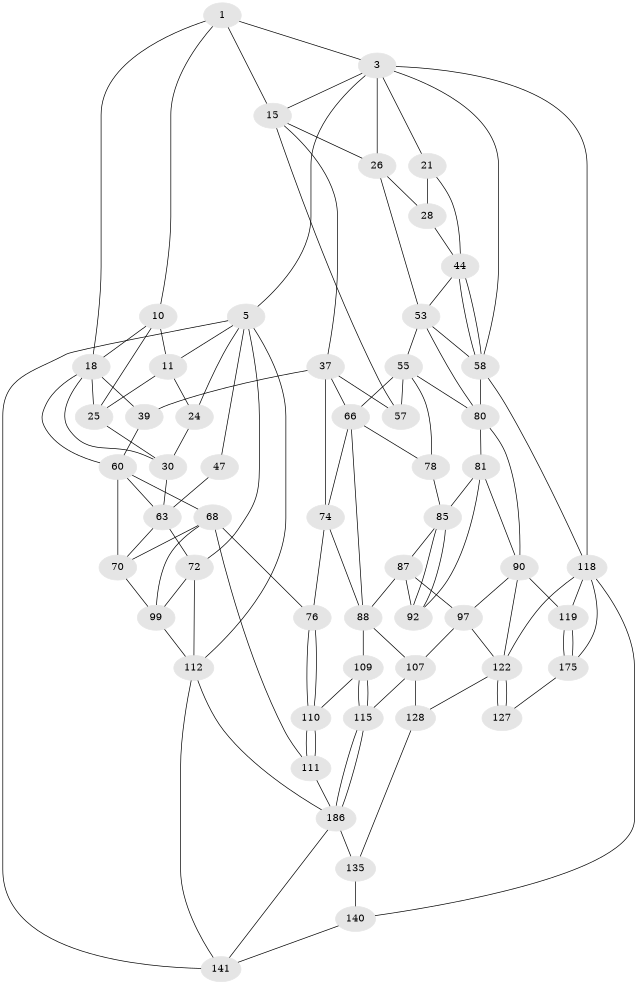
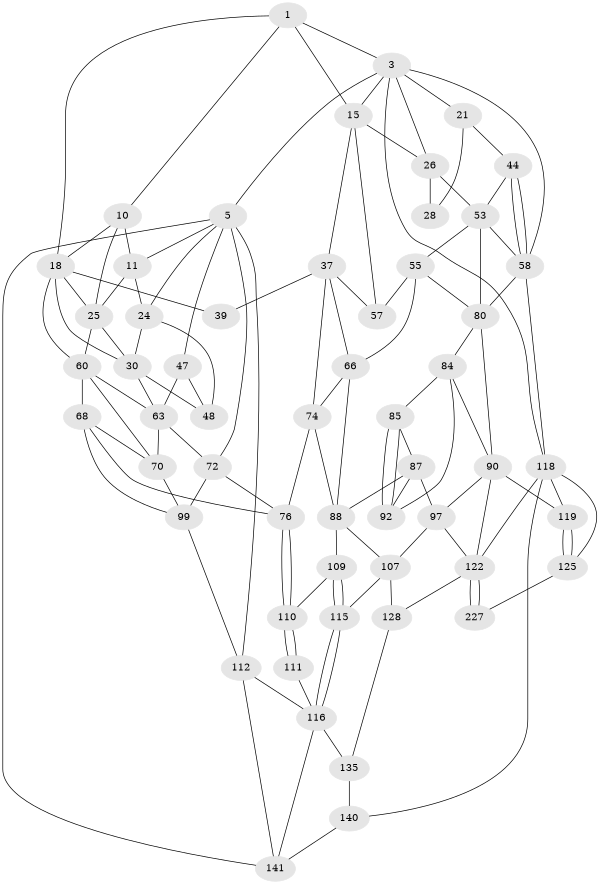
(444, 241) -> none
none -> (209, 417)
(133, 438) -> (89, 339)
(431, 467) -> none
(481, 467) -> (448, 367)
(194, 618) -> (249, 492)
(249, 647) -> none
(568, 668) -> (568, 568)
(502, 718) -> (475, 618)
(336, 819) -> (317, 718)
